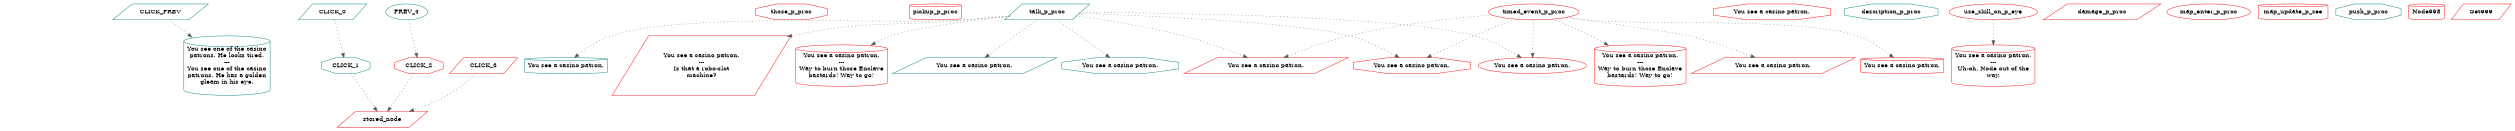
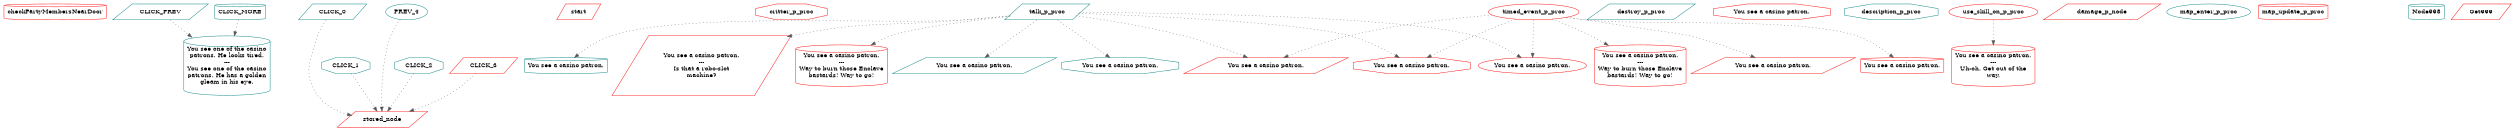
none -> (55, 12)
none -> (240, 12)
none -> (579, 12)
(791, 12) -> (791, 12)
(935, 12) -> none
none -> (1641, 12)
(1993, 12) -> (1993, 12)
(2102, 12) -> (2102, 12)
(2209, 12) -> (2209, 12)
(2293, 12) -> (2293, 12)
(2368, 12) -> none
(2427, 12) -> (2427, 12)
(412, 36) -> (384, 62)
(339, 37) -> (309, 75)
(419, 66) -> (419, 66)
(1993, 66) -> (1993, 66)
